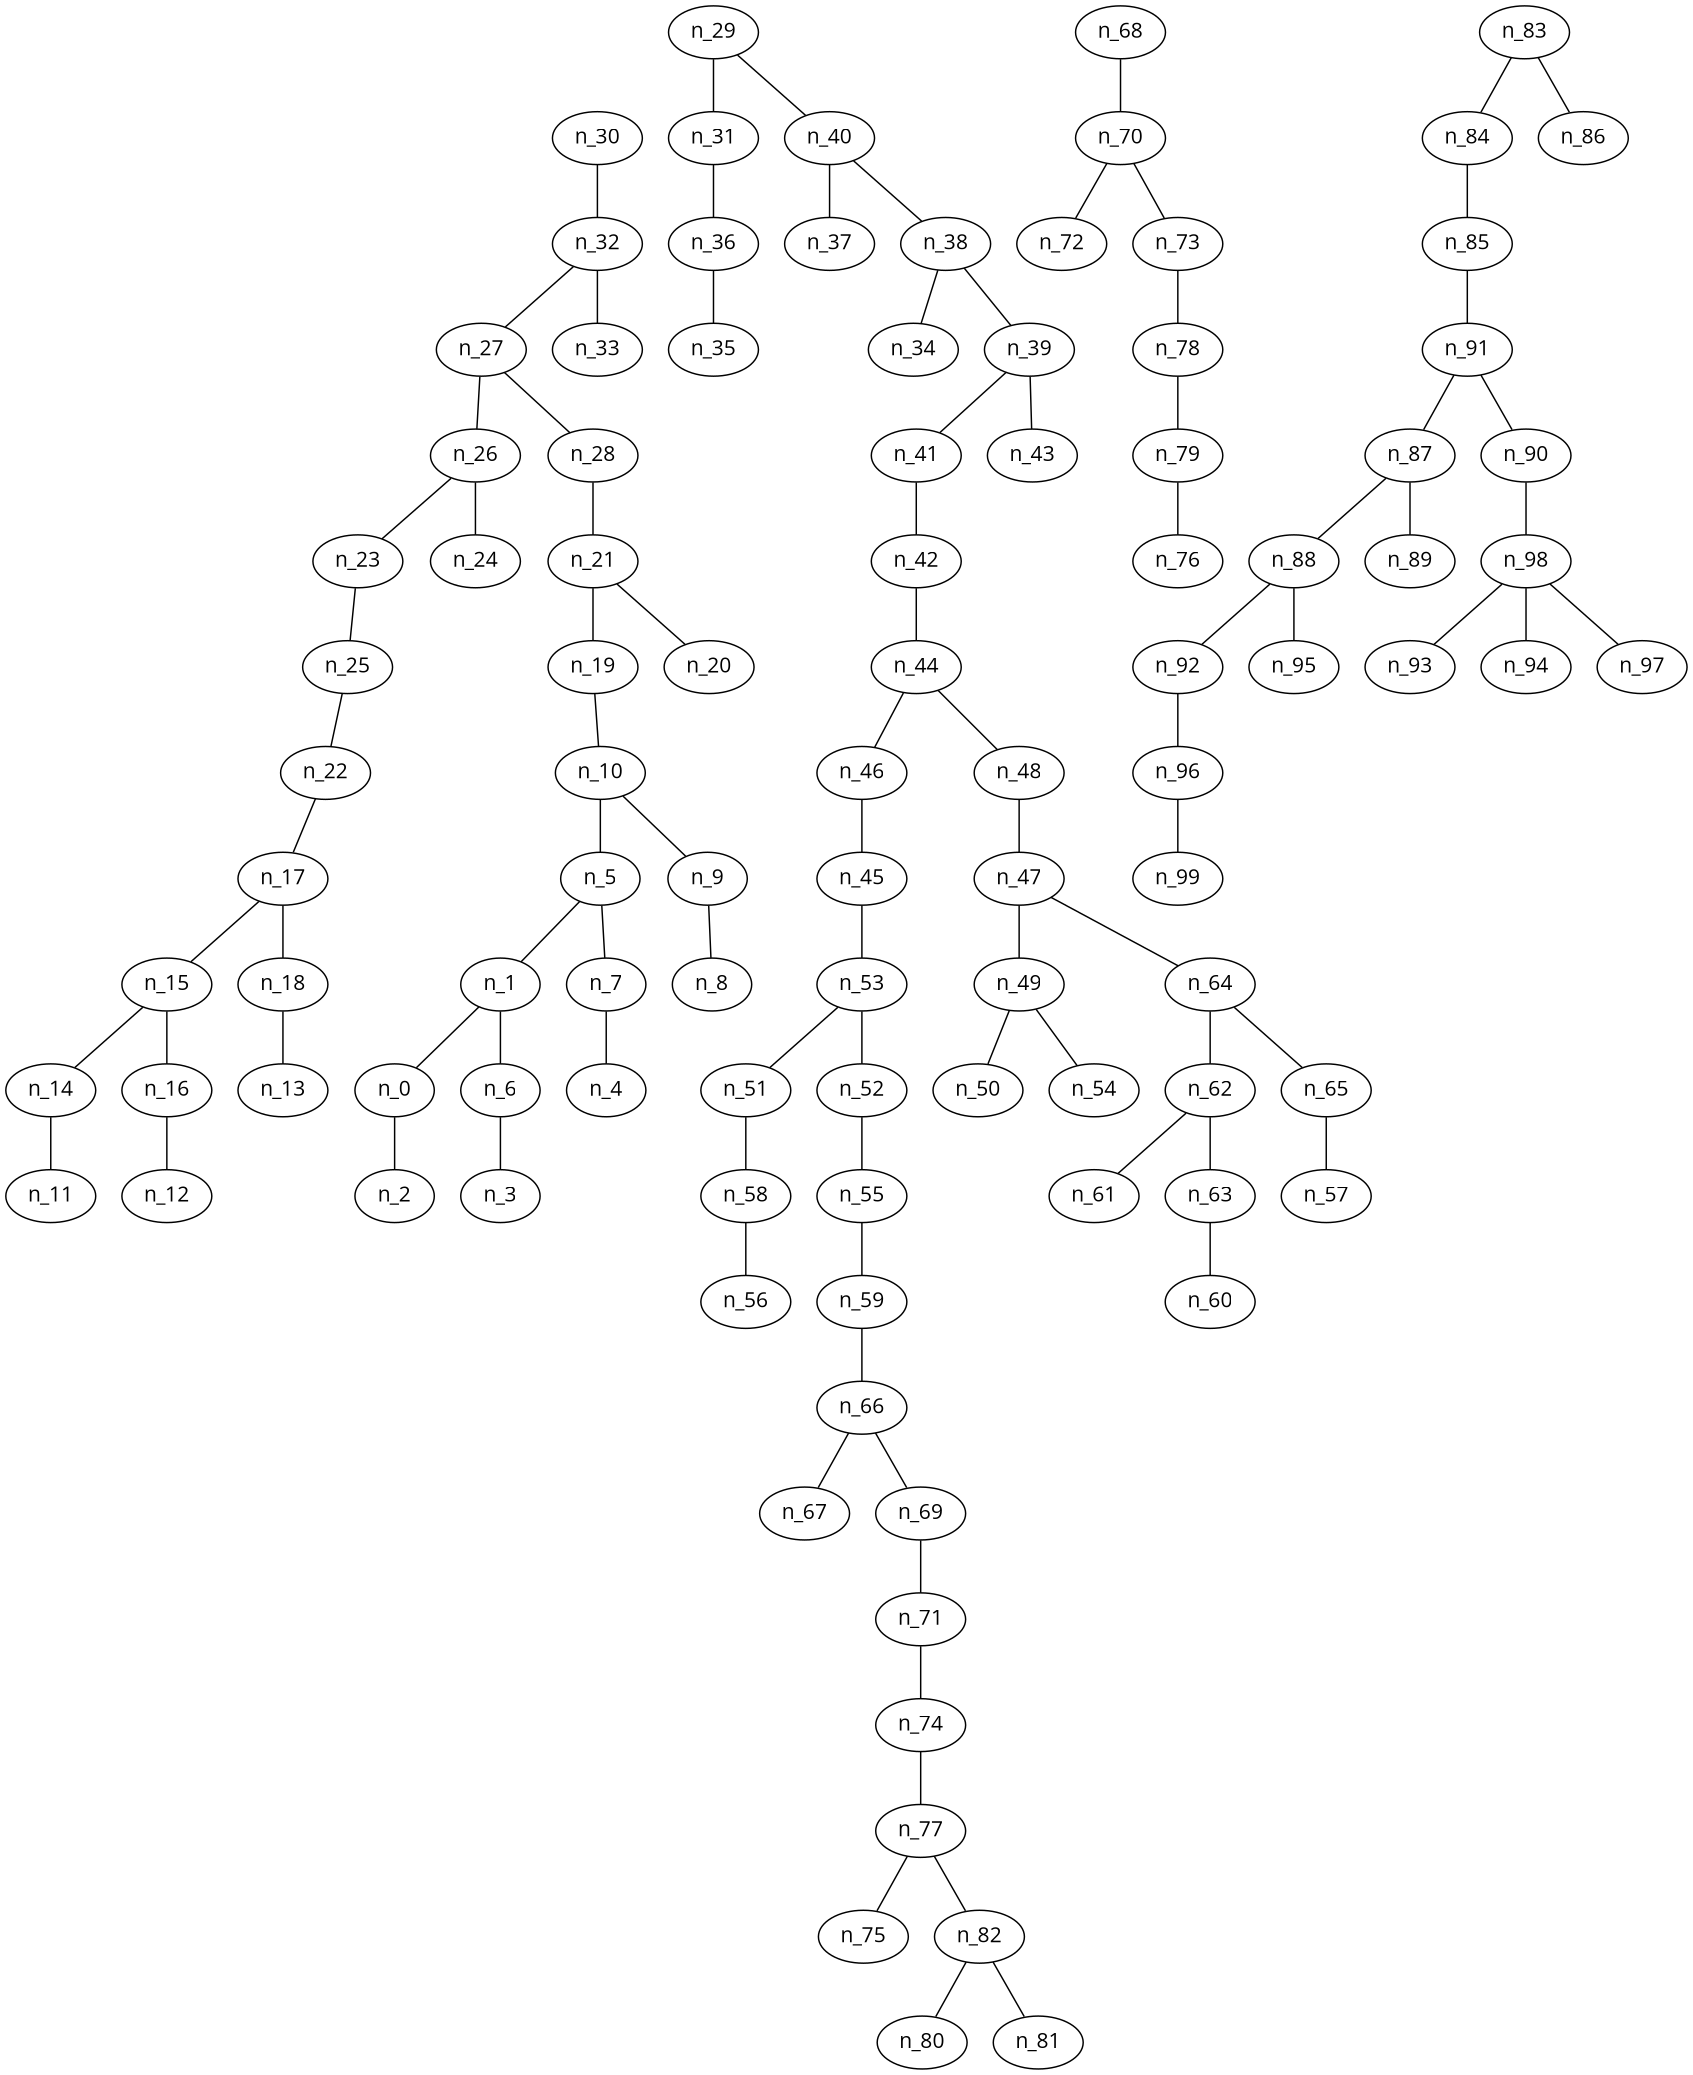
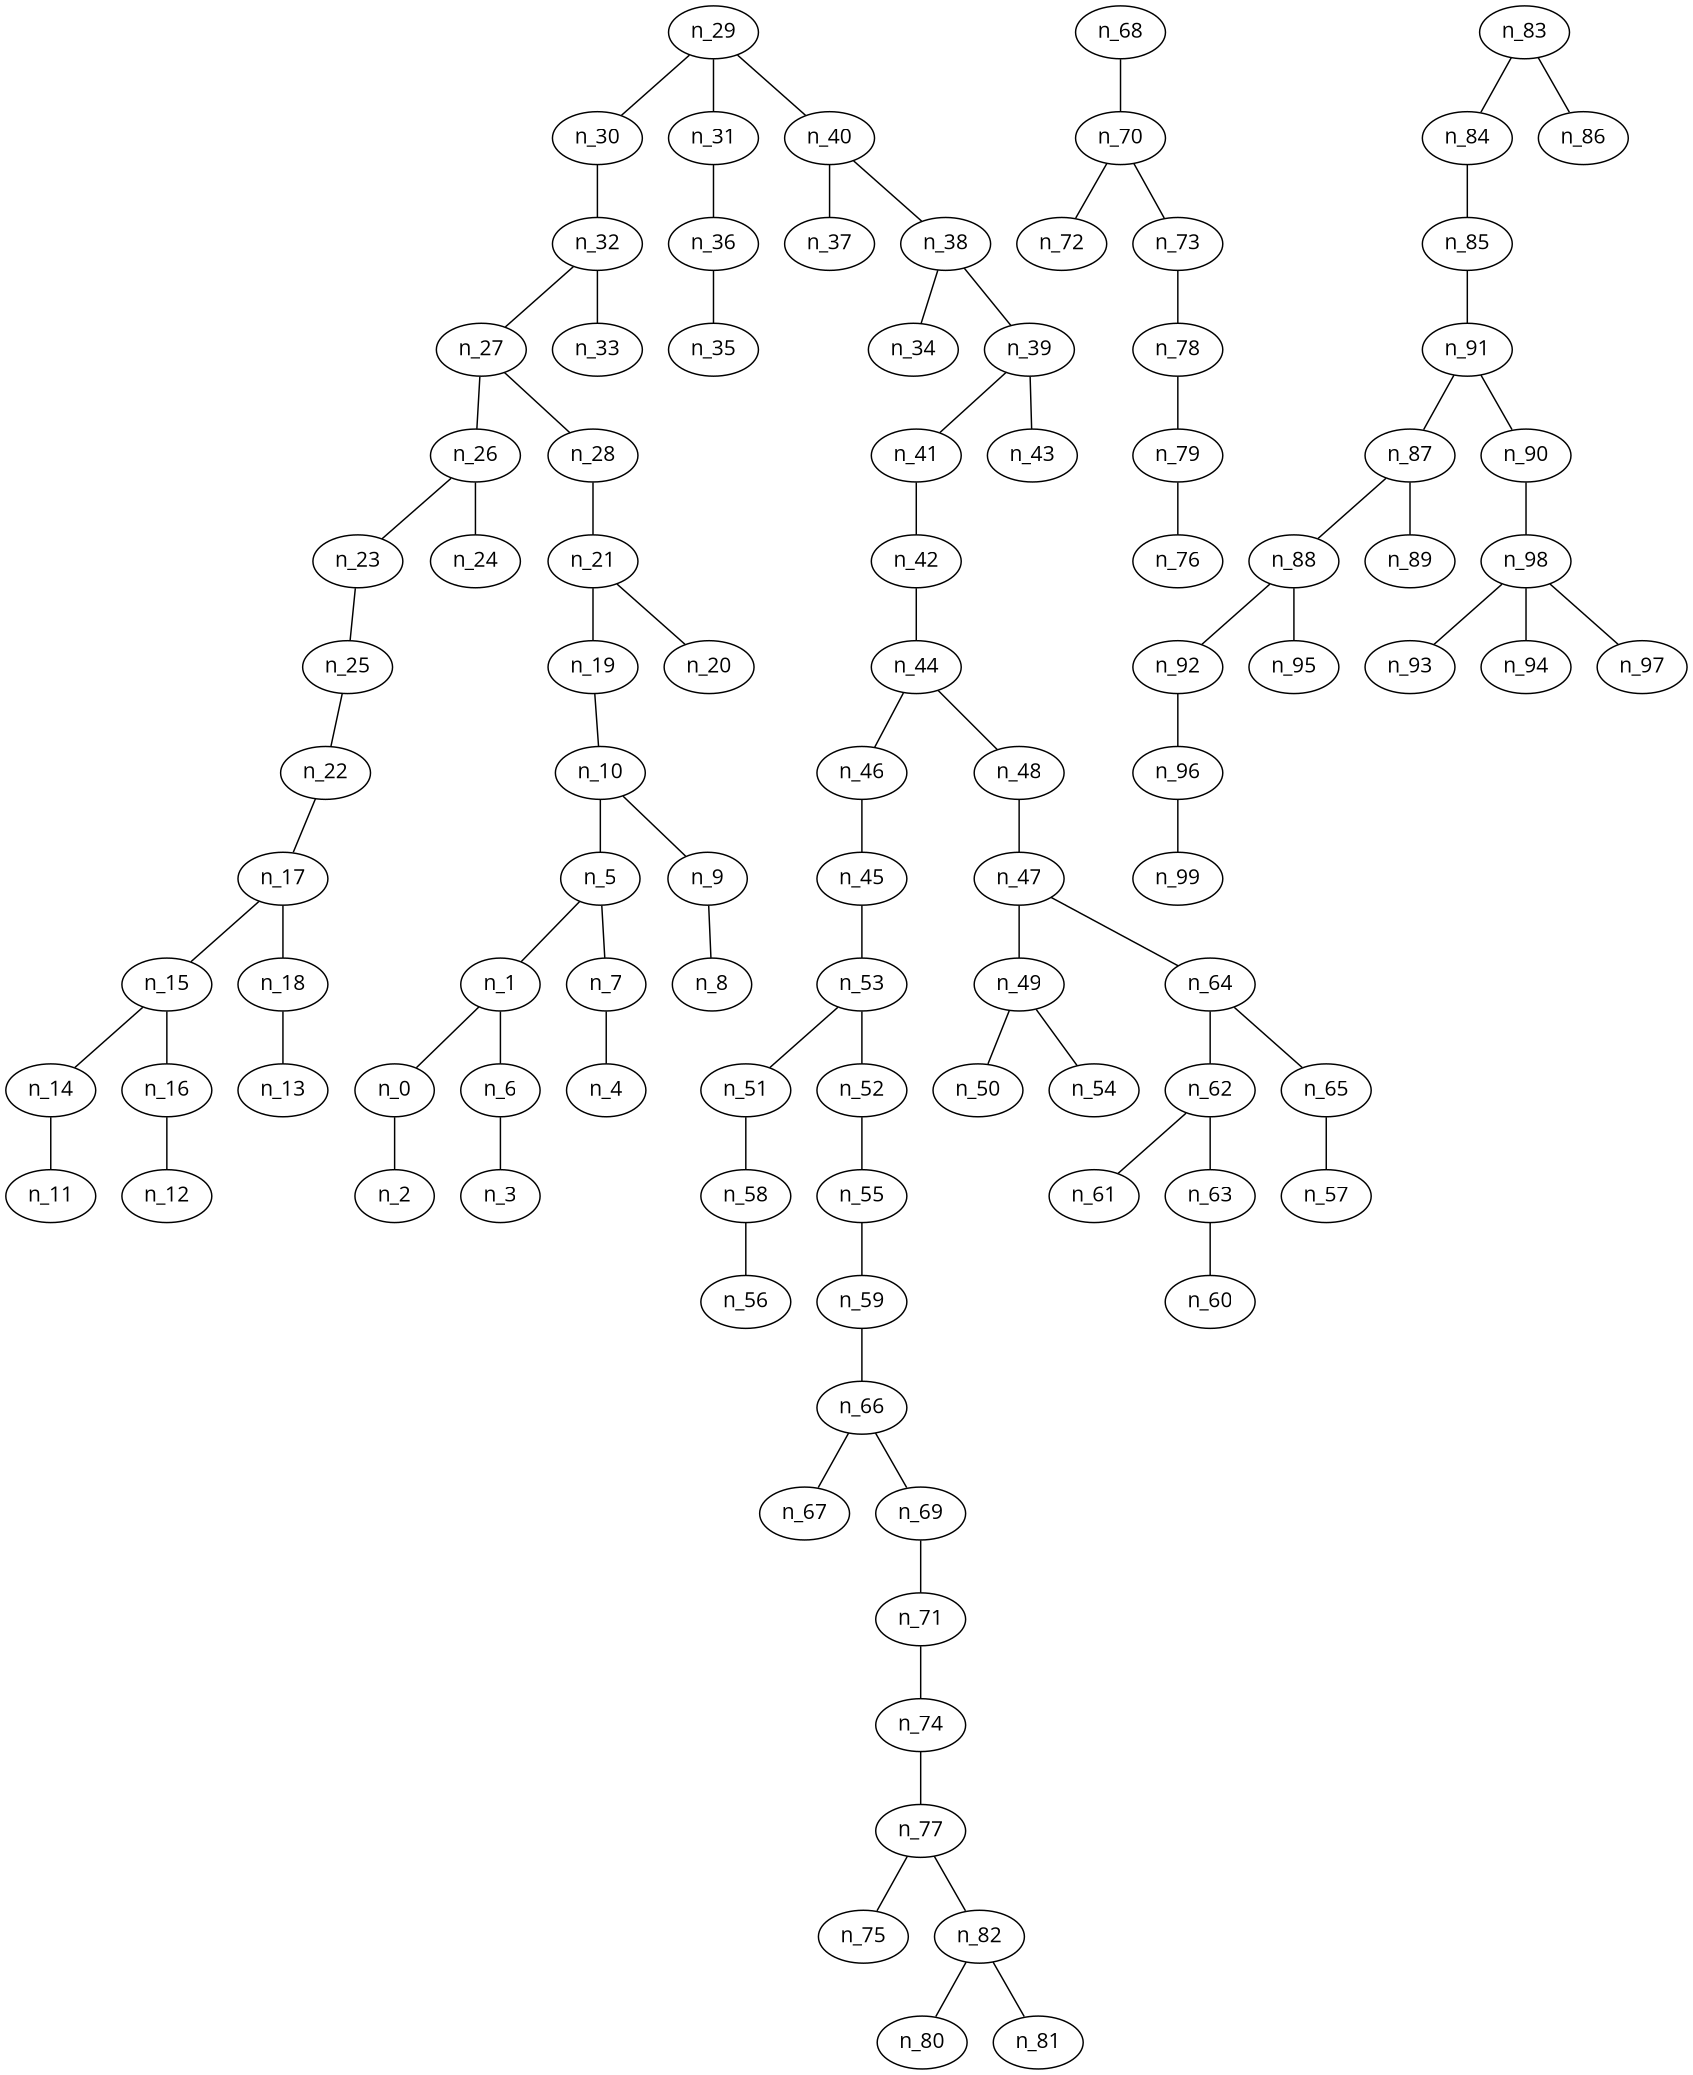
none -> (655, 85)
